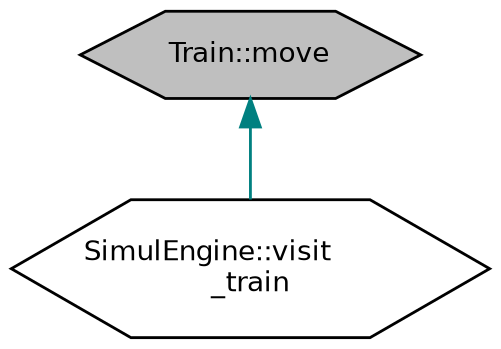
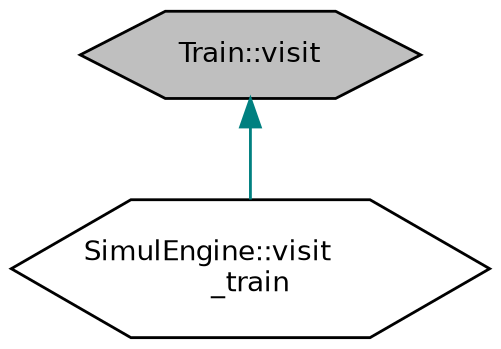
(250, 55) -> (250, 55)
